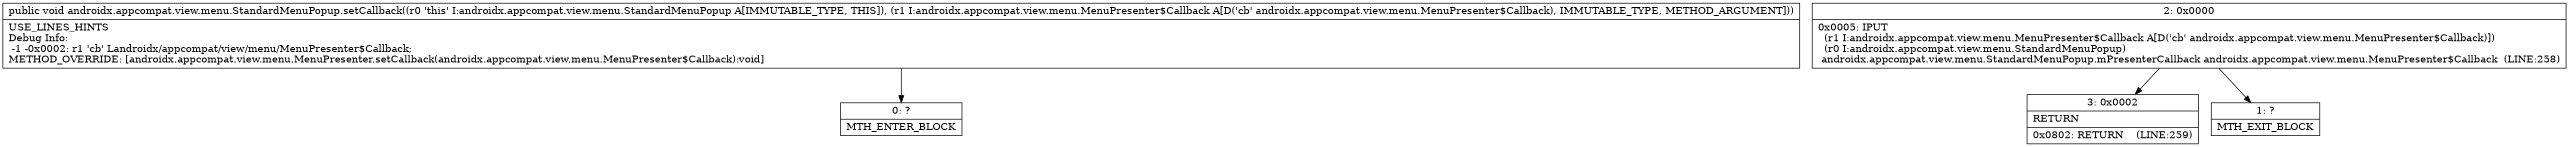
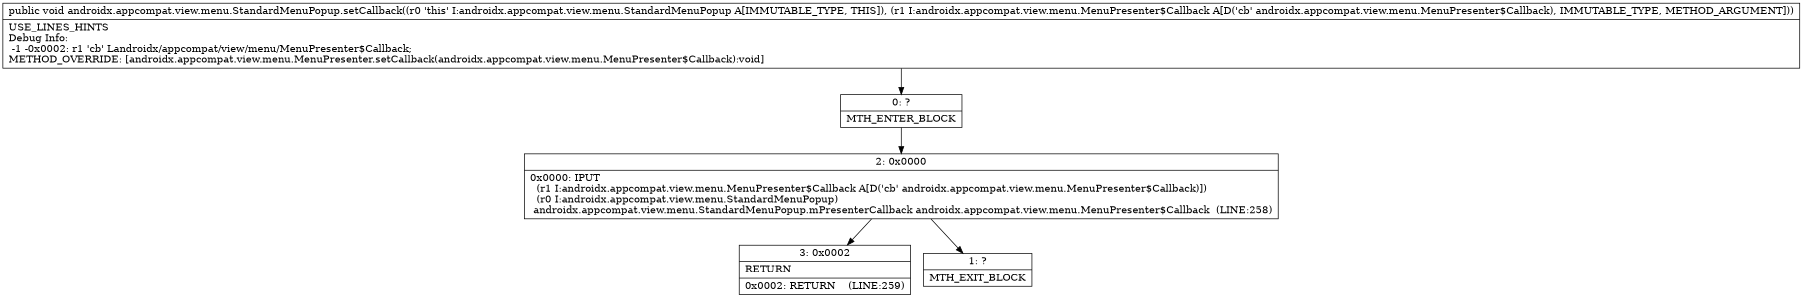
(1856, 27) -> (568, 178)
(2113, 135) -> (825, 286)
none -> (901, 137)
